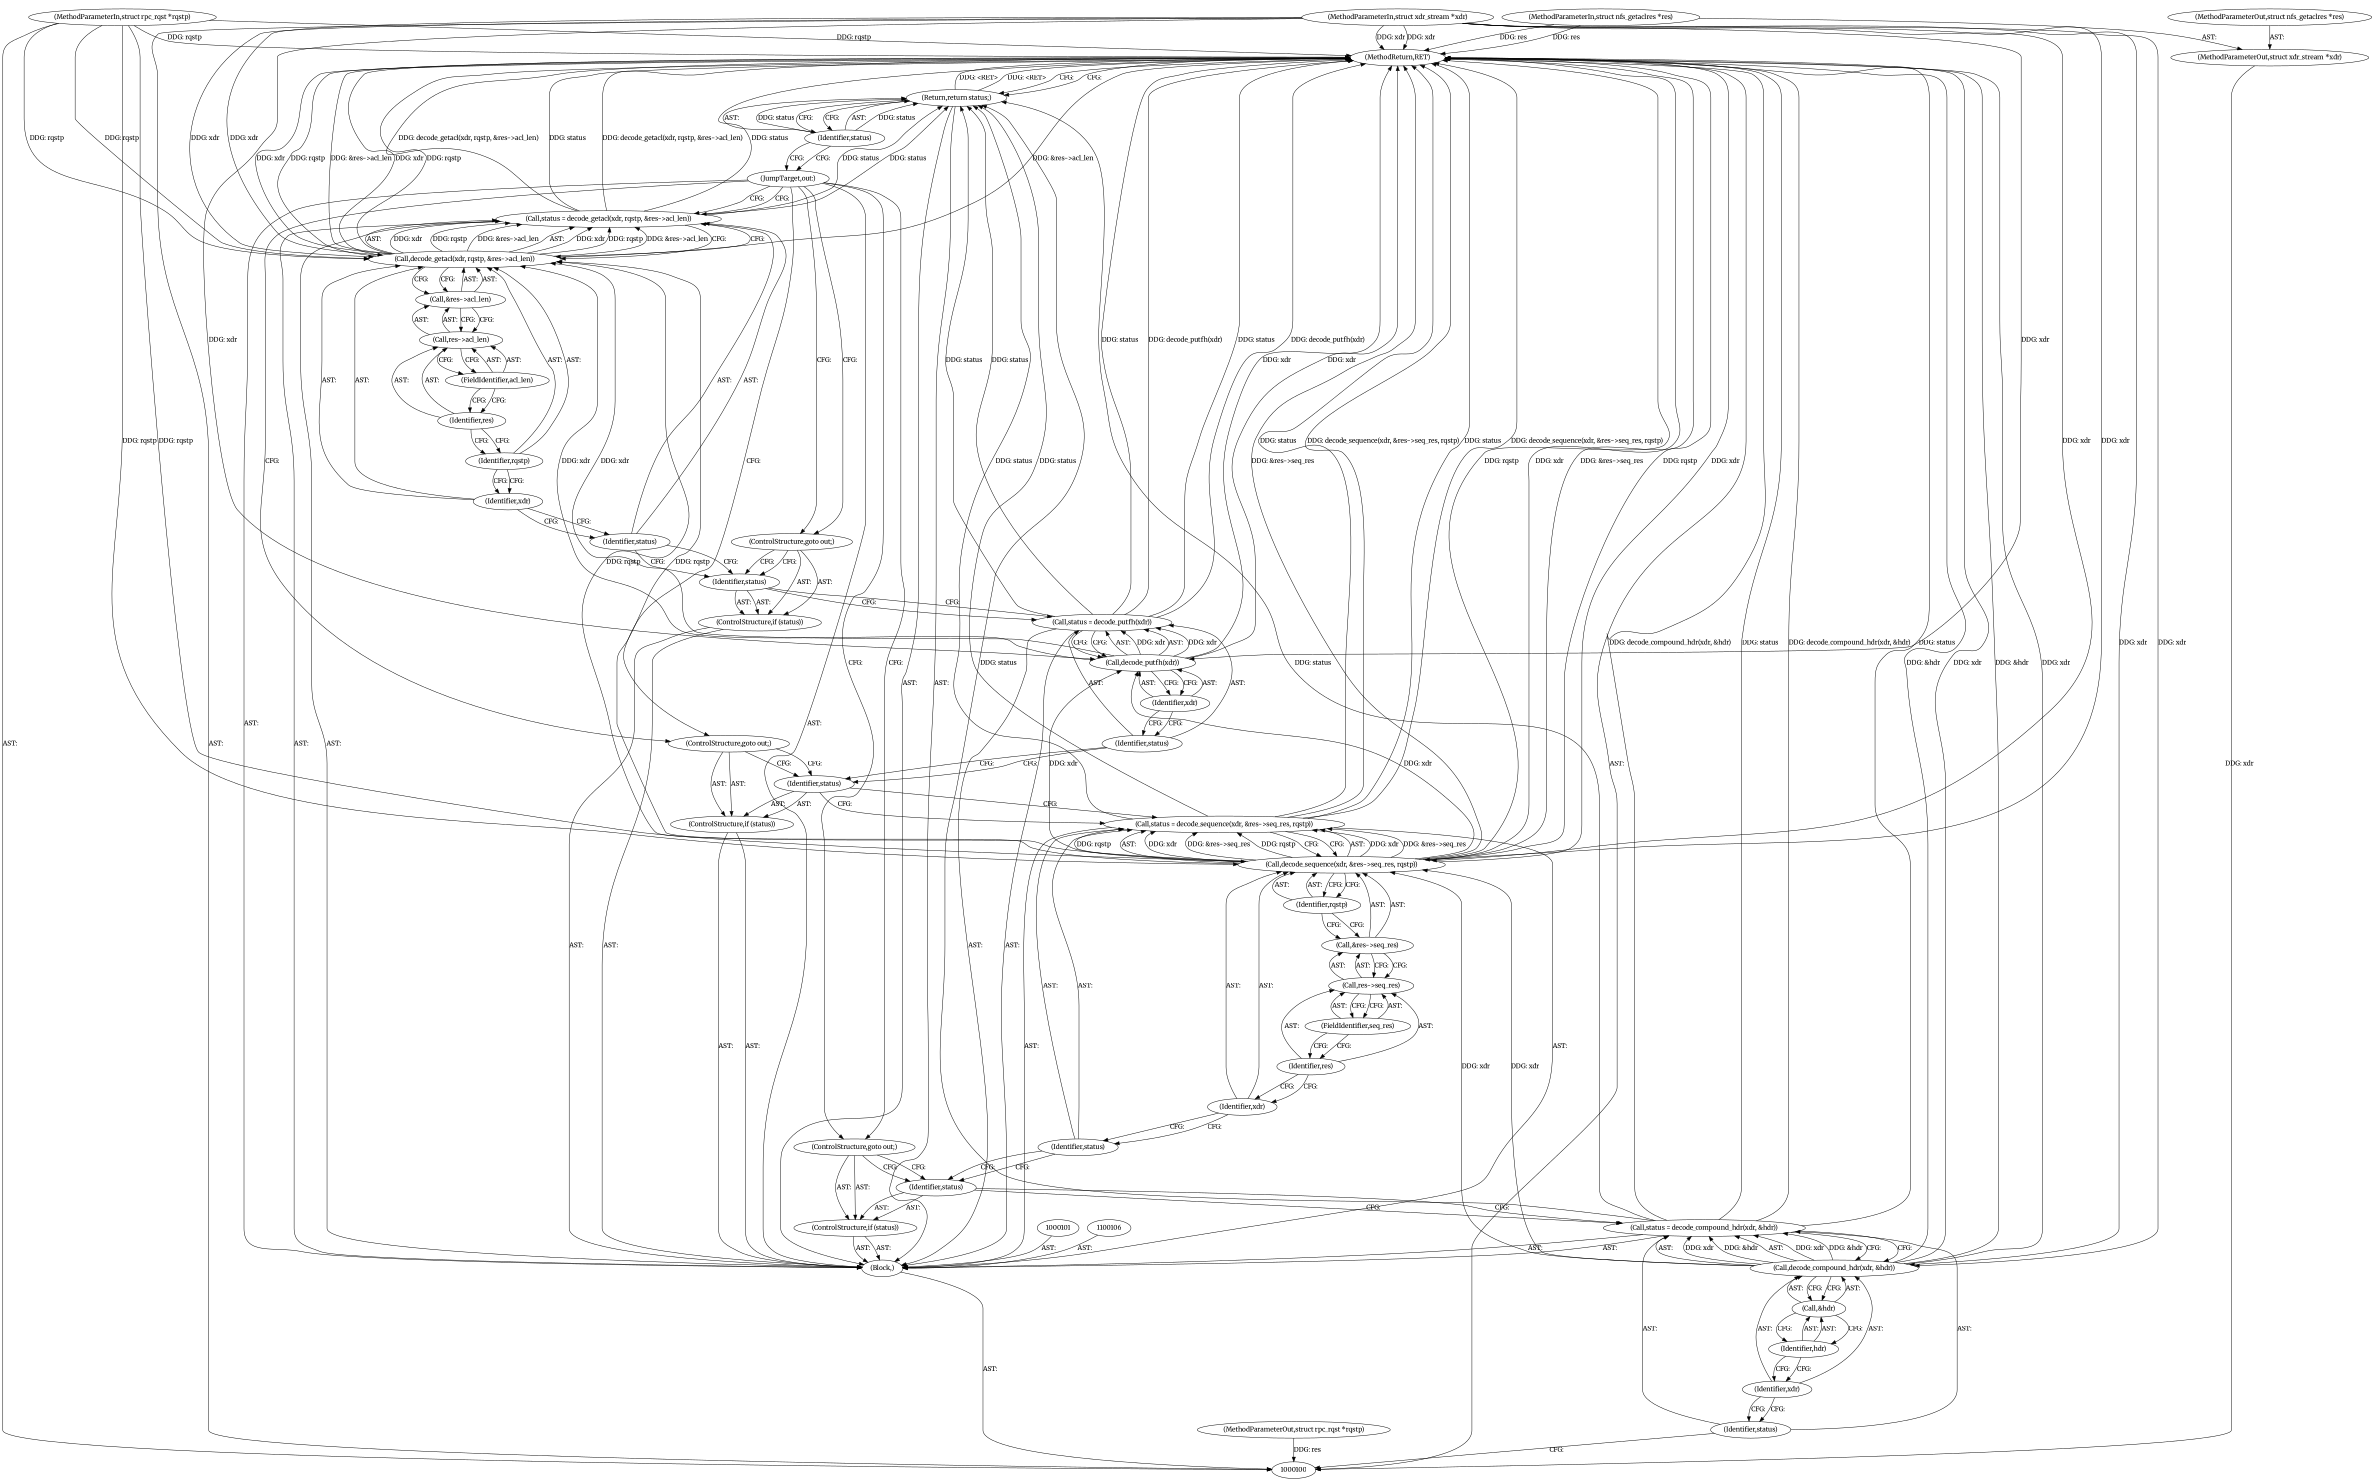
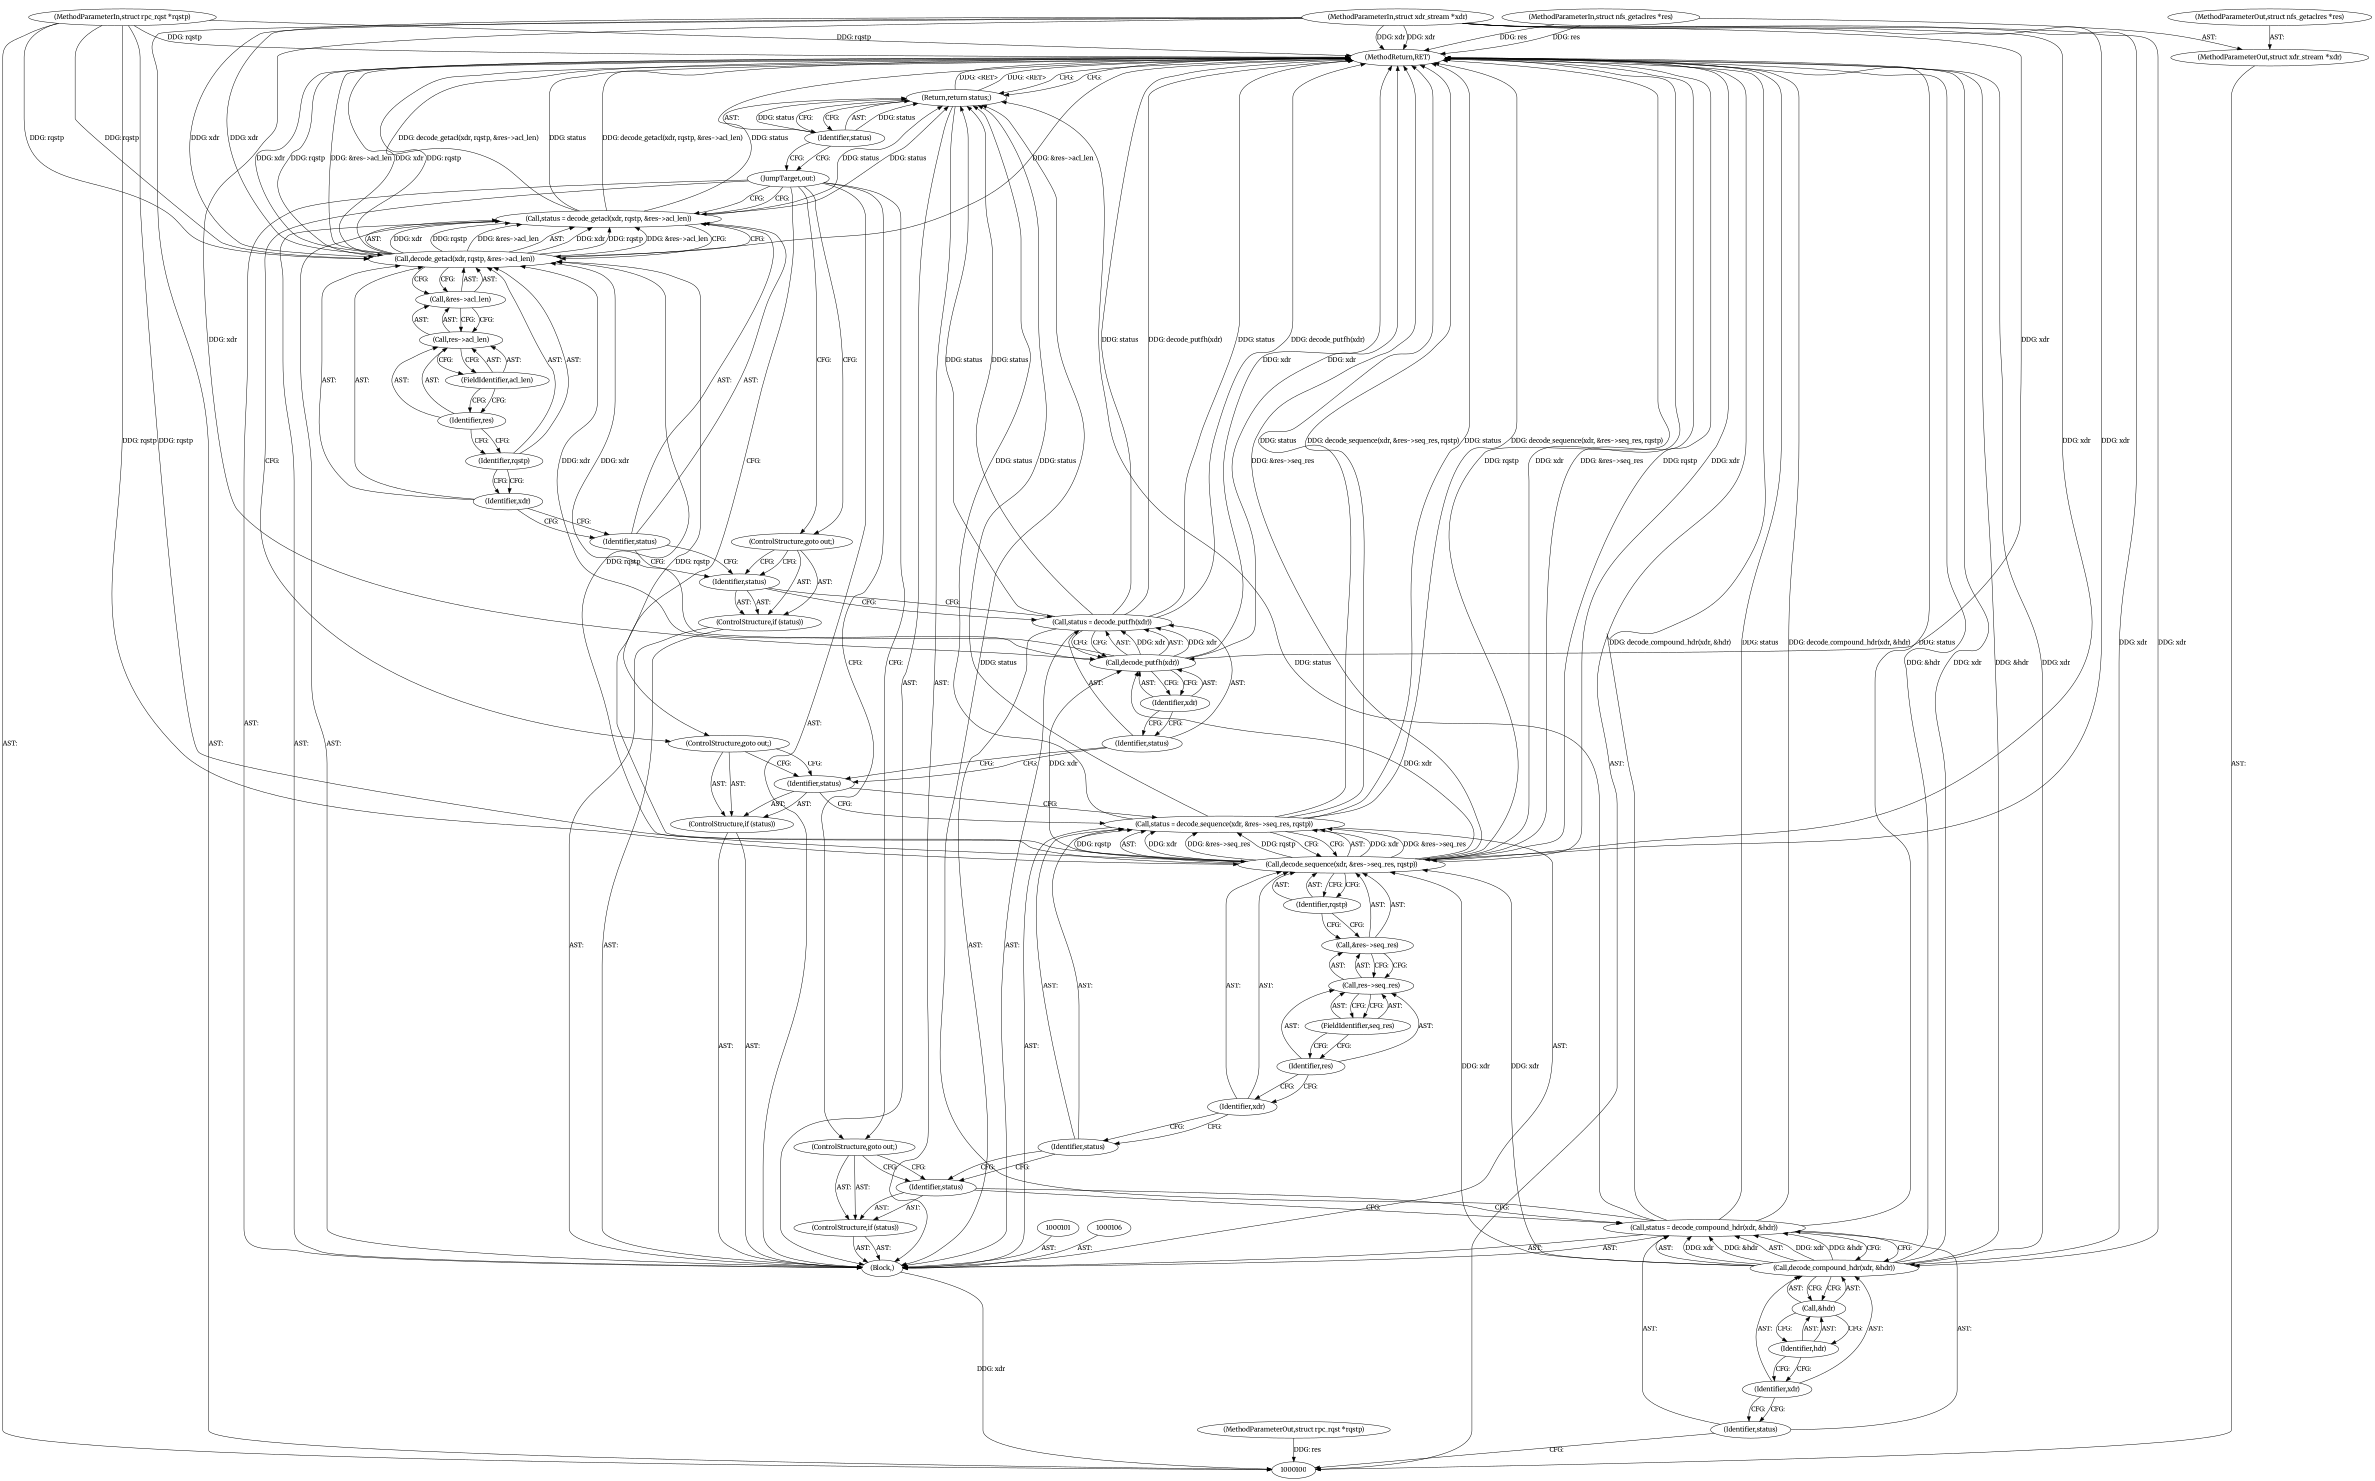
(2239, 764) -> (2239, 764)
(1109, 1228) -> (1109, 1228)
(991, 1369) -> (991, 1369)
